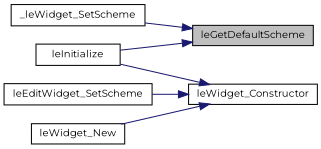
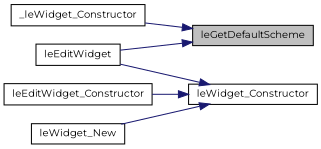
(78, 15) -> (78, 15)
(78, 55) -> (78, 55)
(78, 94) -> (78, 94)
